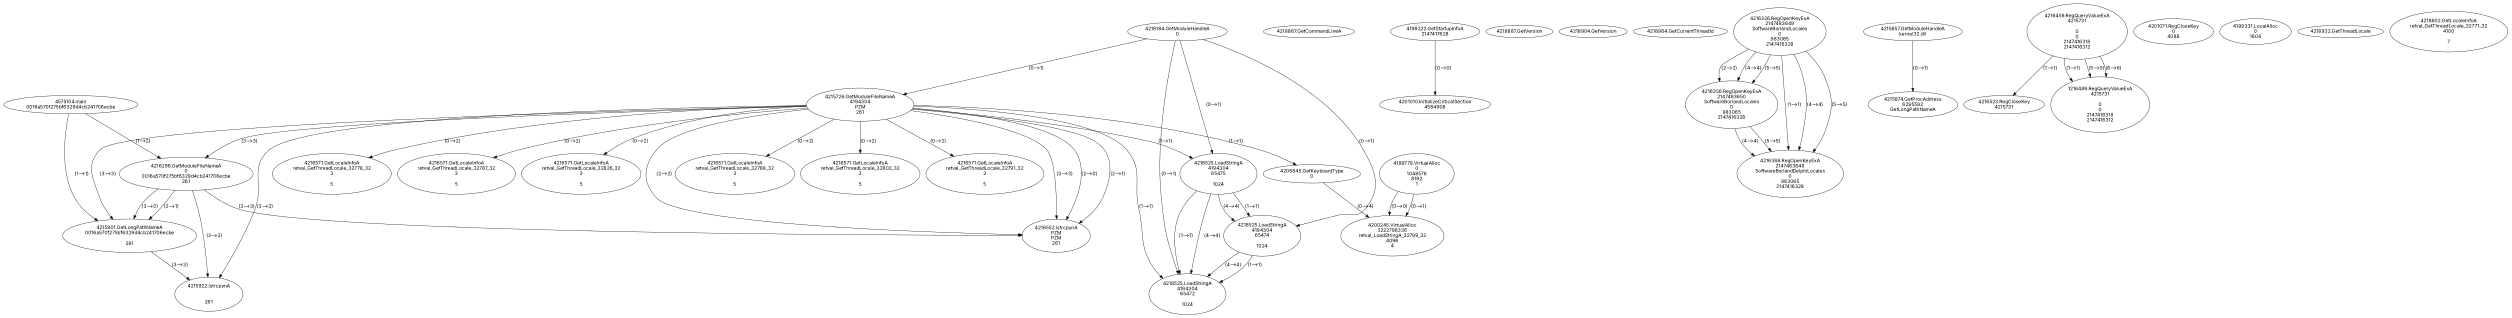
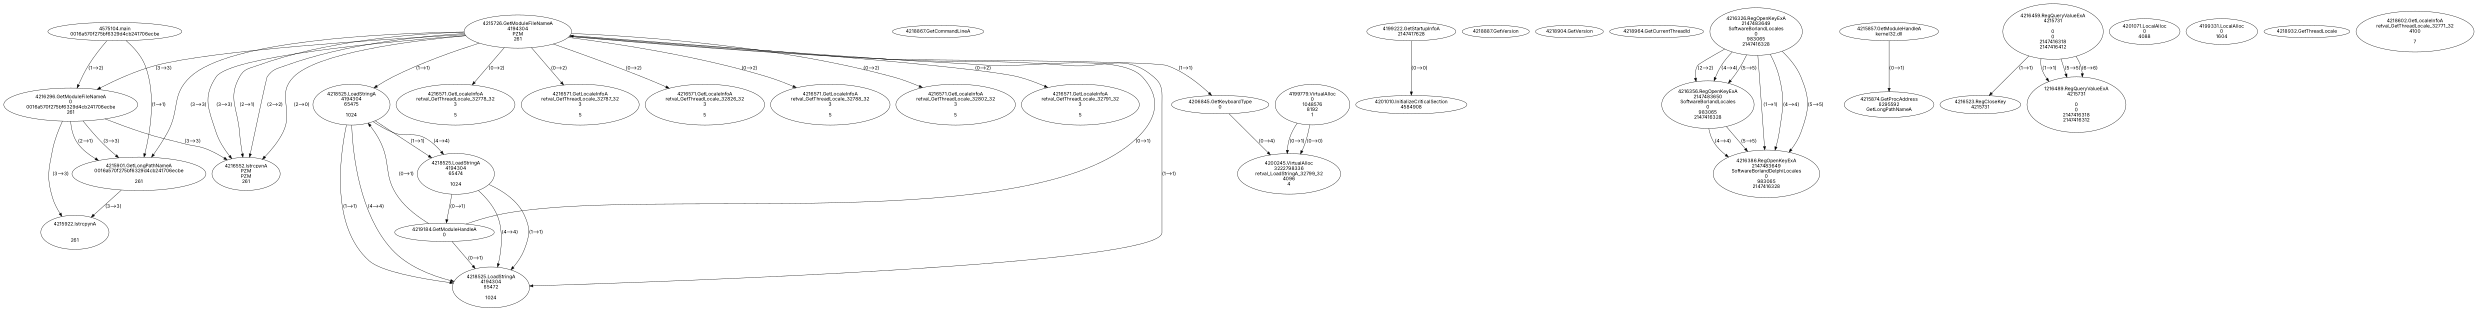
(2077, 32) -> (2053, 32)
(2174, 32) -> (2145, 32)
(1344, 124) -> (449, 207)
(366, 127) -> none
